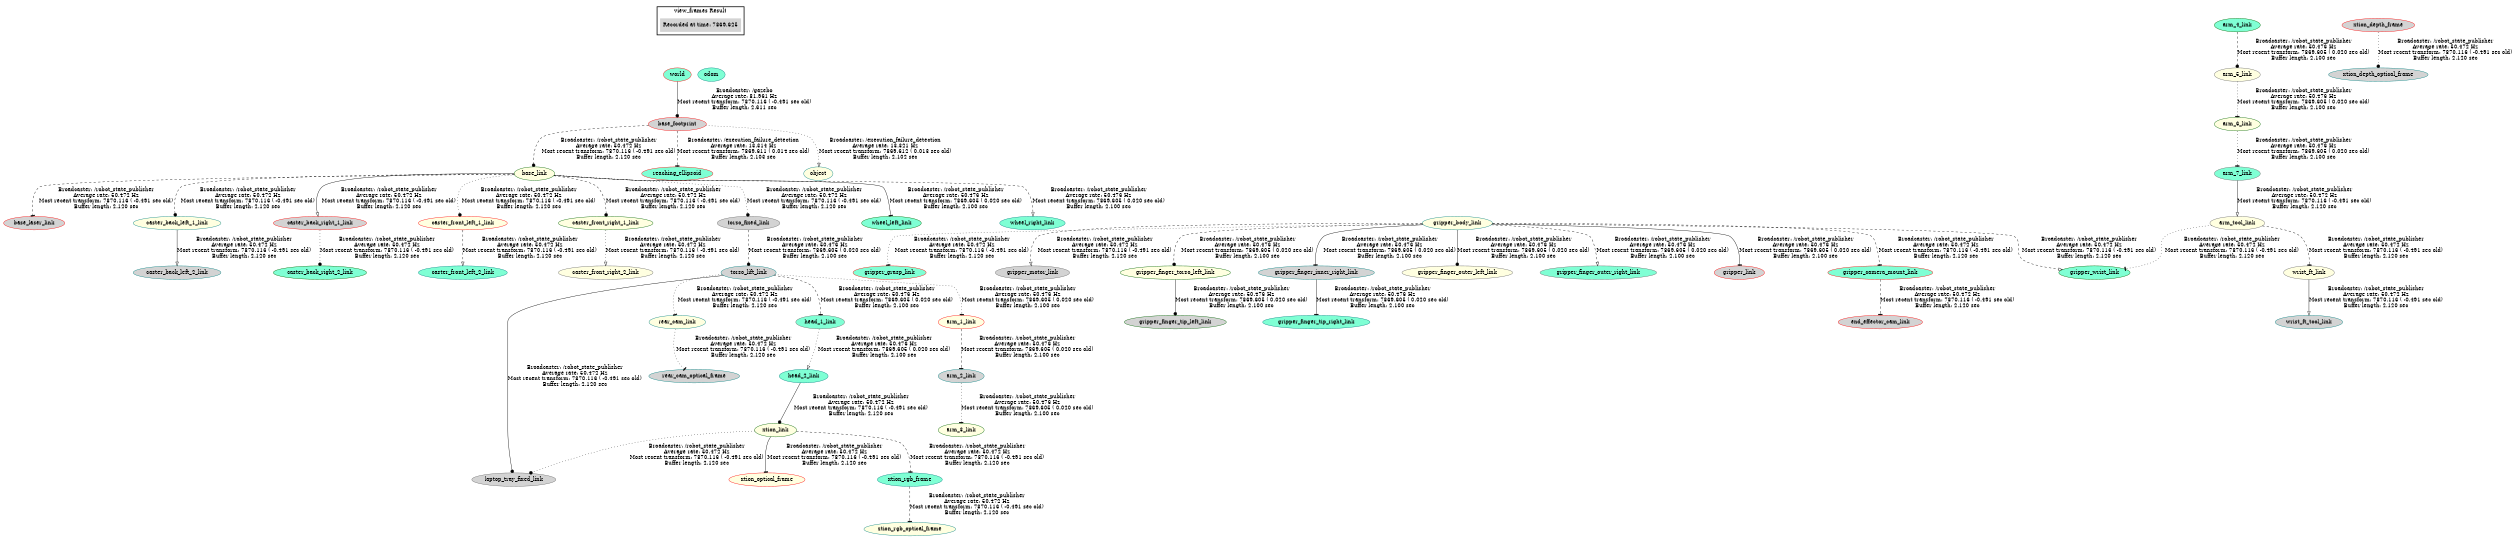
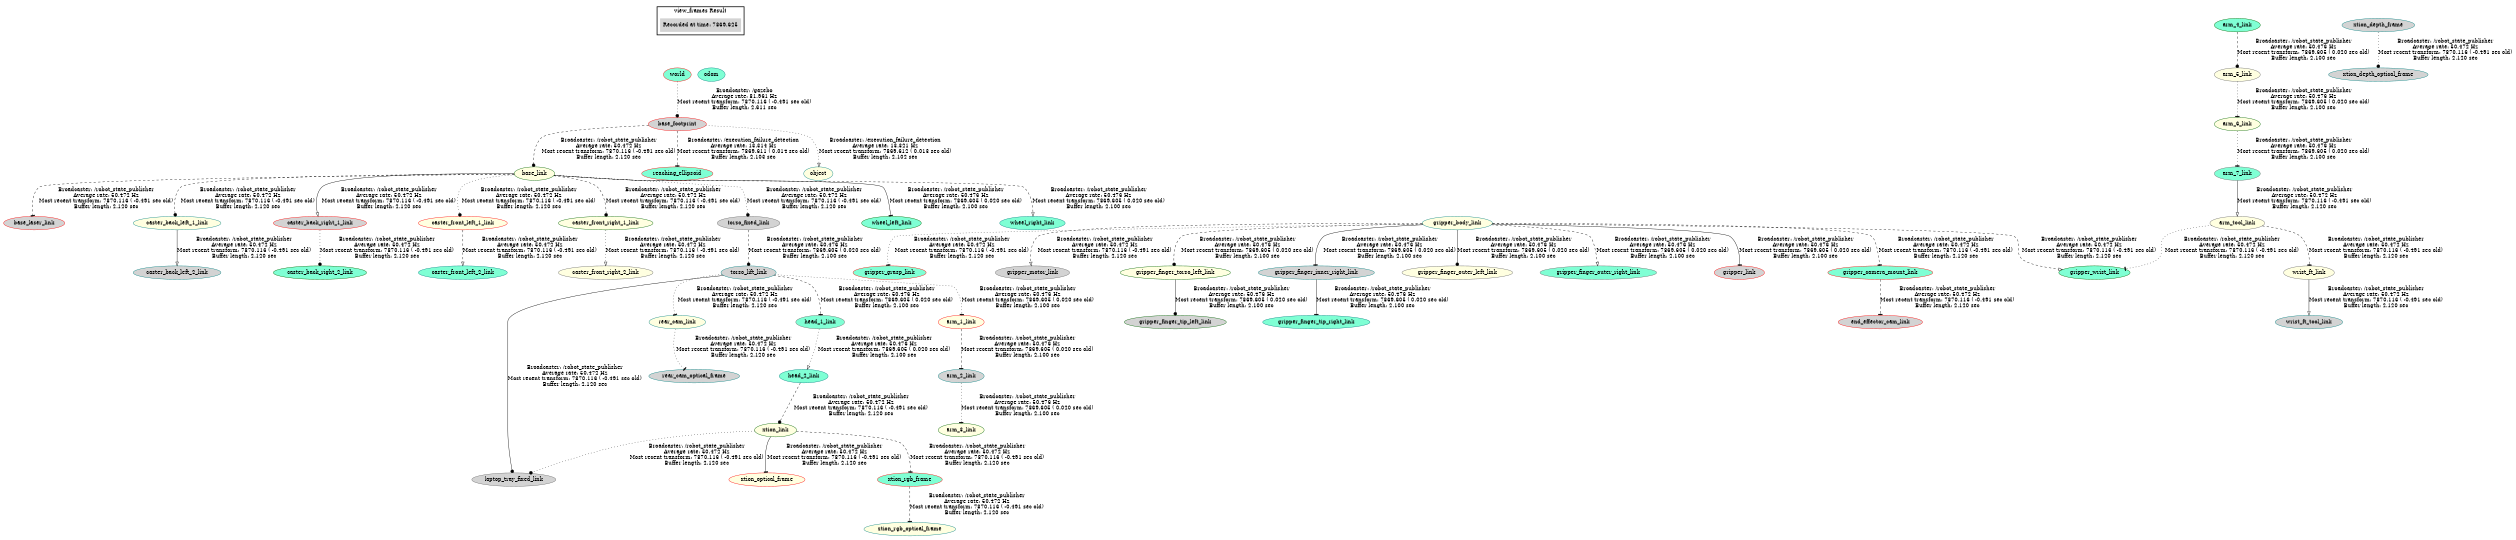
(2378, 25) -> (2378, 25)
(677, 98) -> (677, 98)
(790, 402) -> (790, 402)
(910, 480) -> (910, 480)
